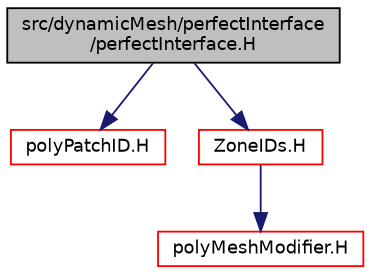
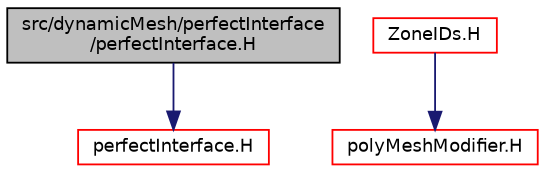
(215, 89) -> none
(88, 147) -> (173, 147)
